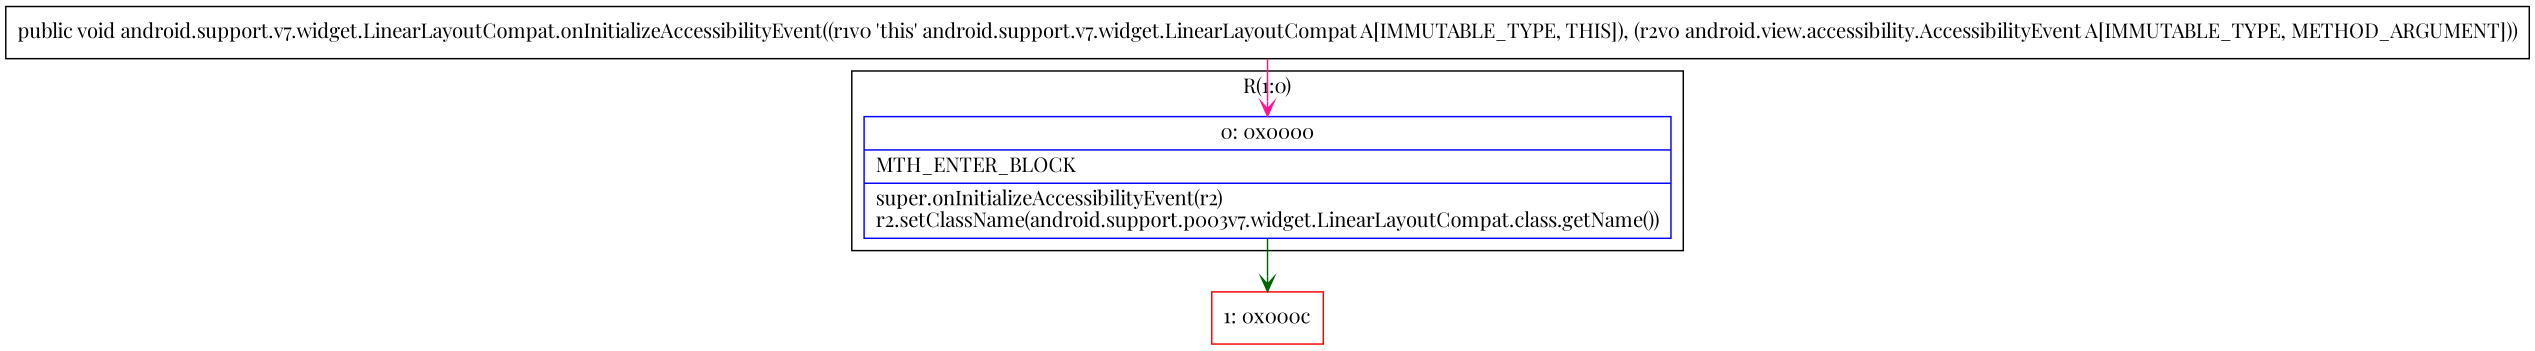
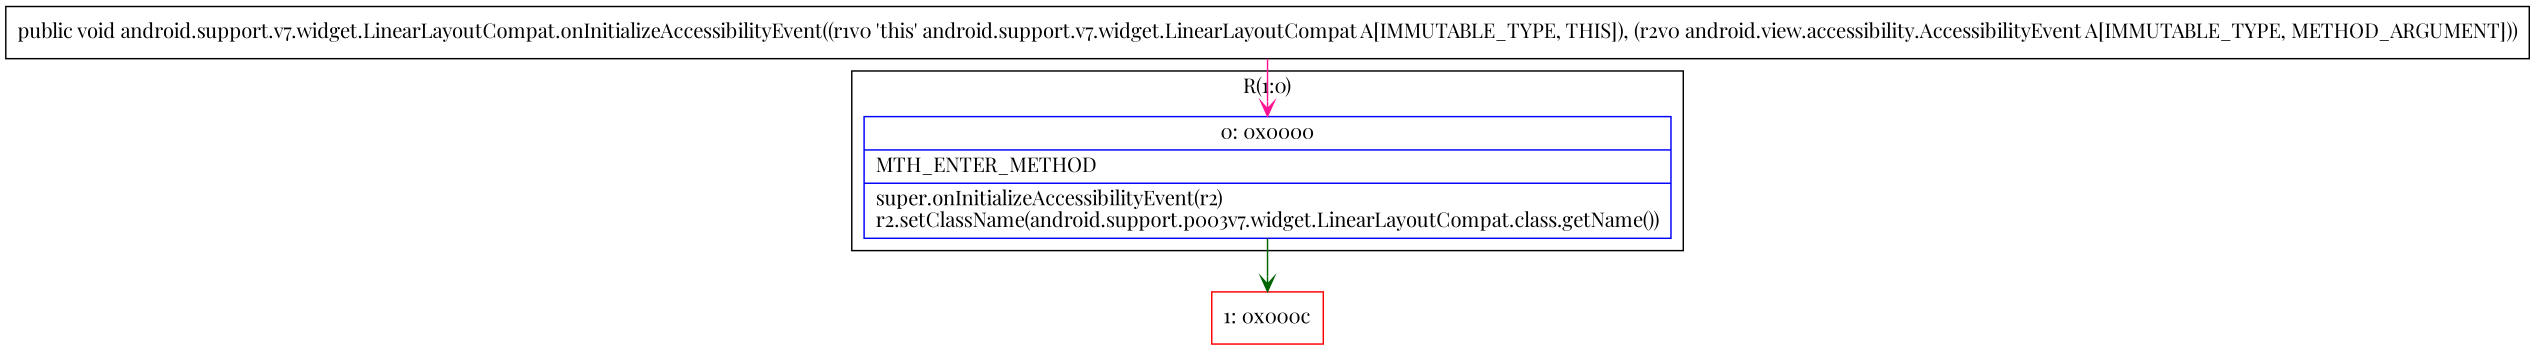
(976, 166) -> (987, 166)
